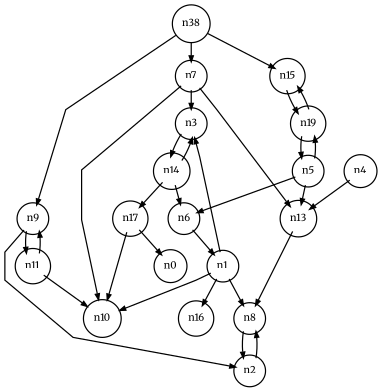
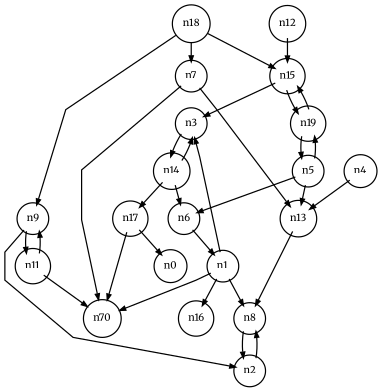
(191, 24) -> (191, 24)
none -> (287, 24)
(191, 97) -> (242, 99)
(102, 319) -> (102, 319)
